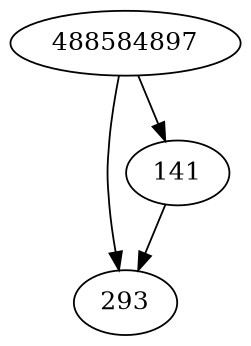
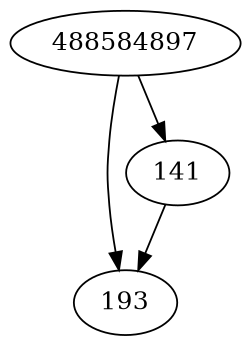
(126, 303) -> (126, 303)
